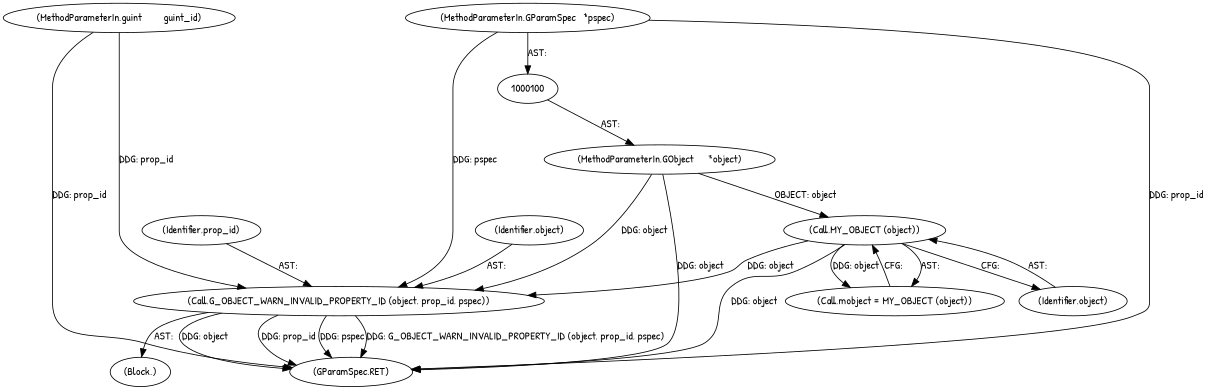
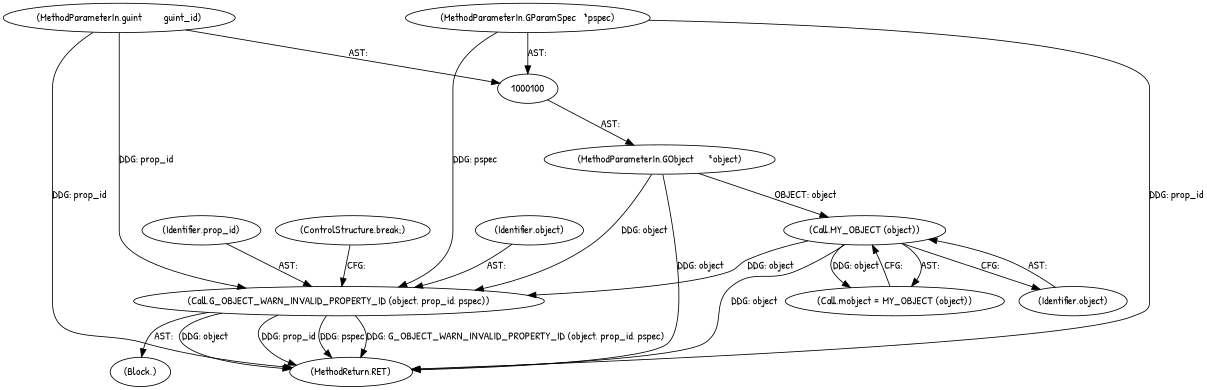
none -> (339, 56)
none -> (353, 230)
(351, 372) -> (351, 372)
